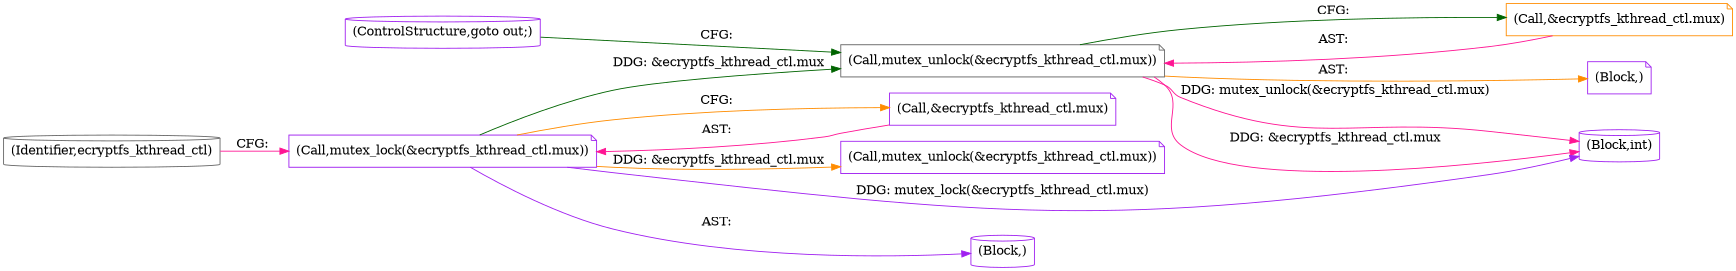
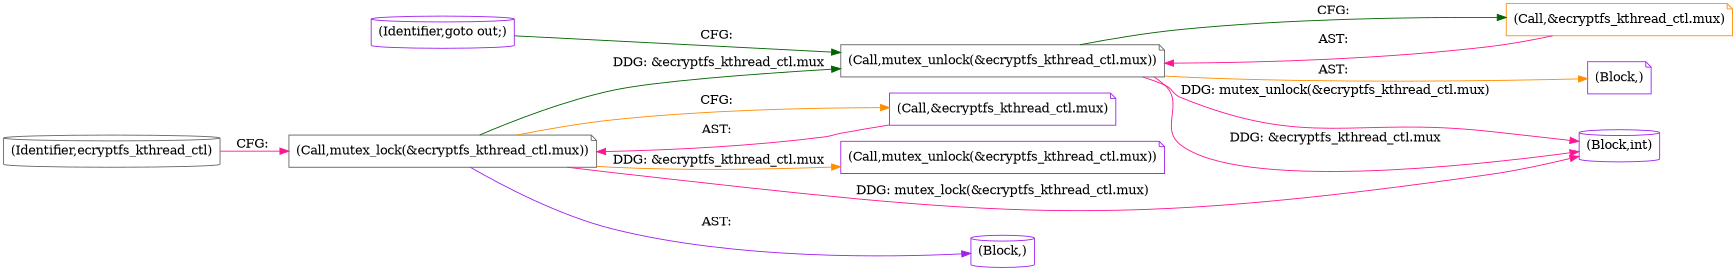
(443, 32) -> (443, 32)
(443, 151) -> (443, 151)
(1069, 210) -> (1069, 210)
